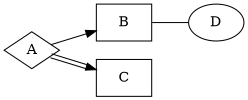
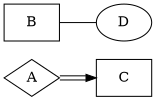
(69, 39) -> none
